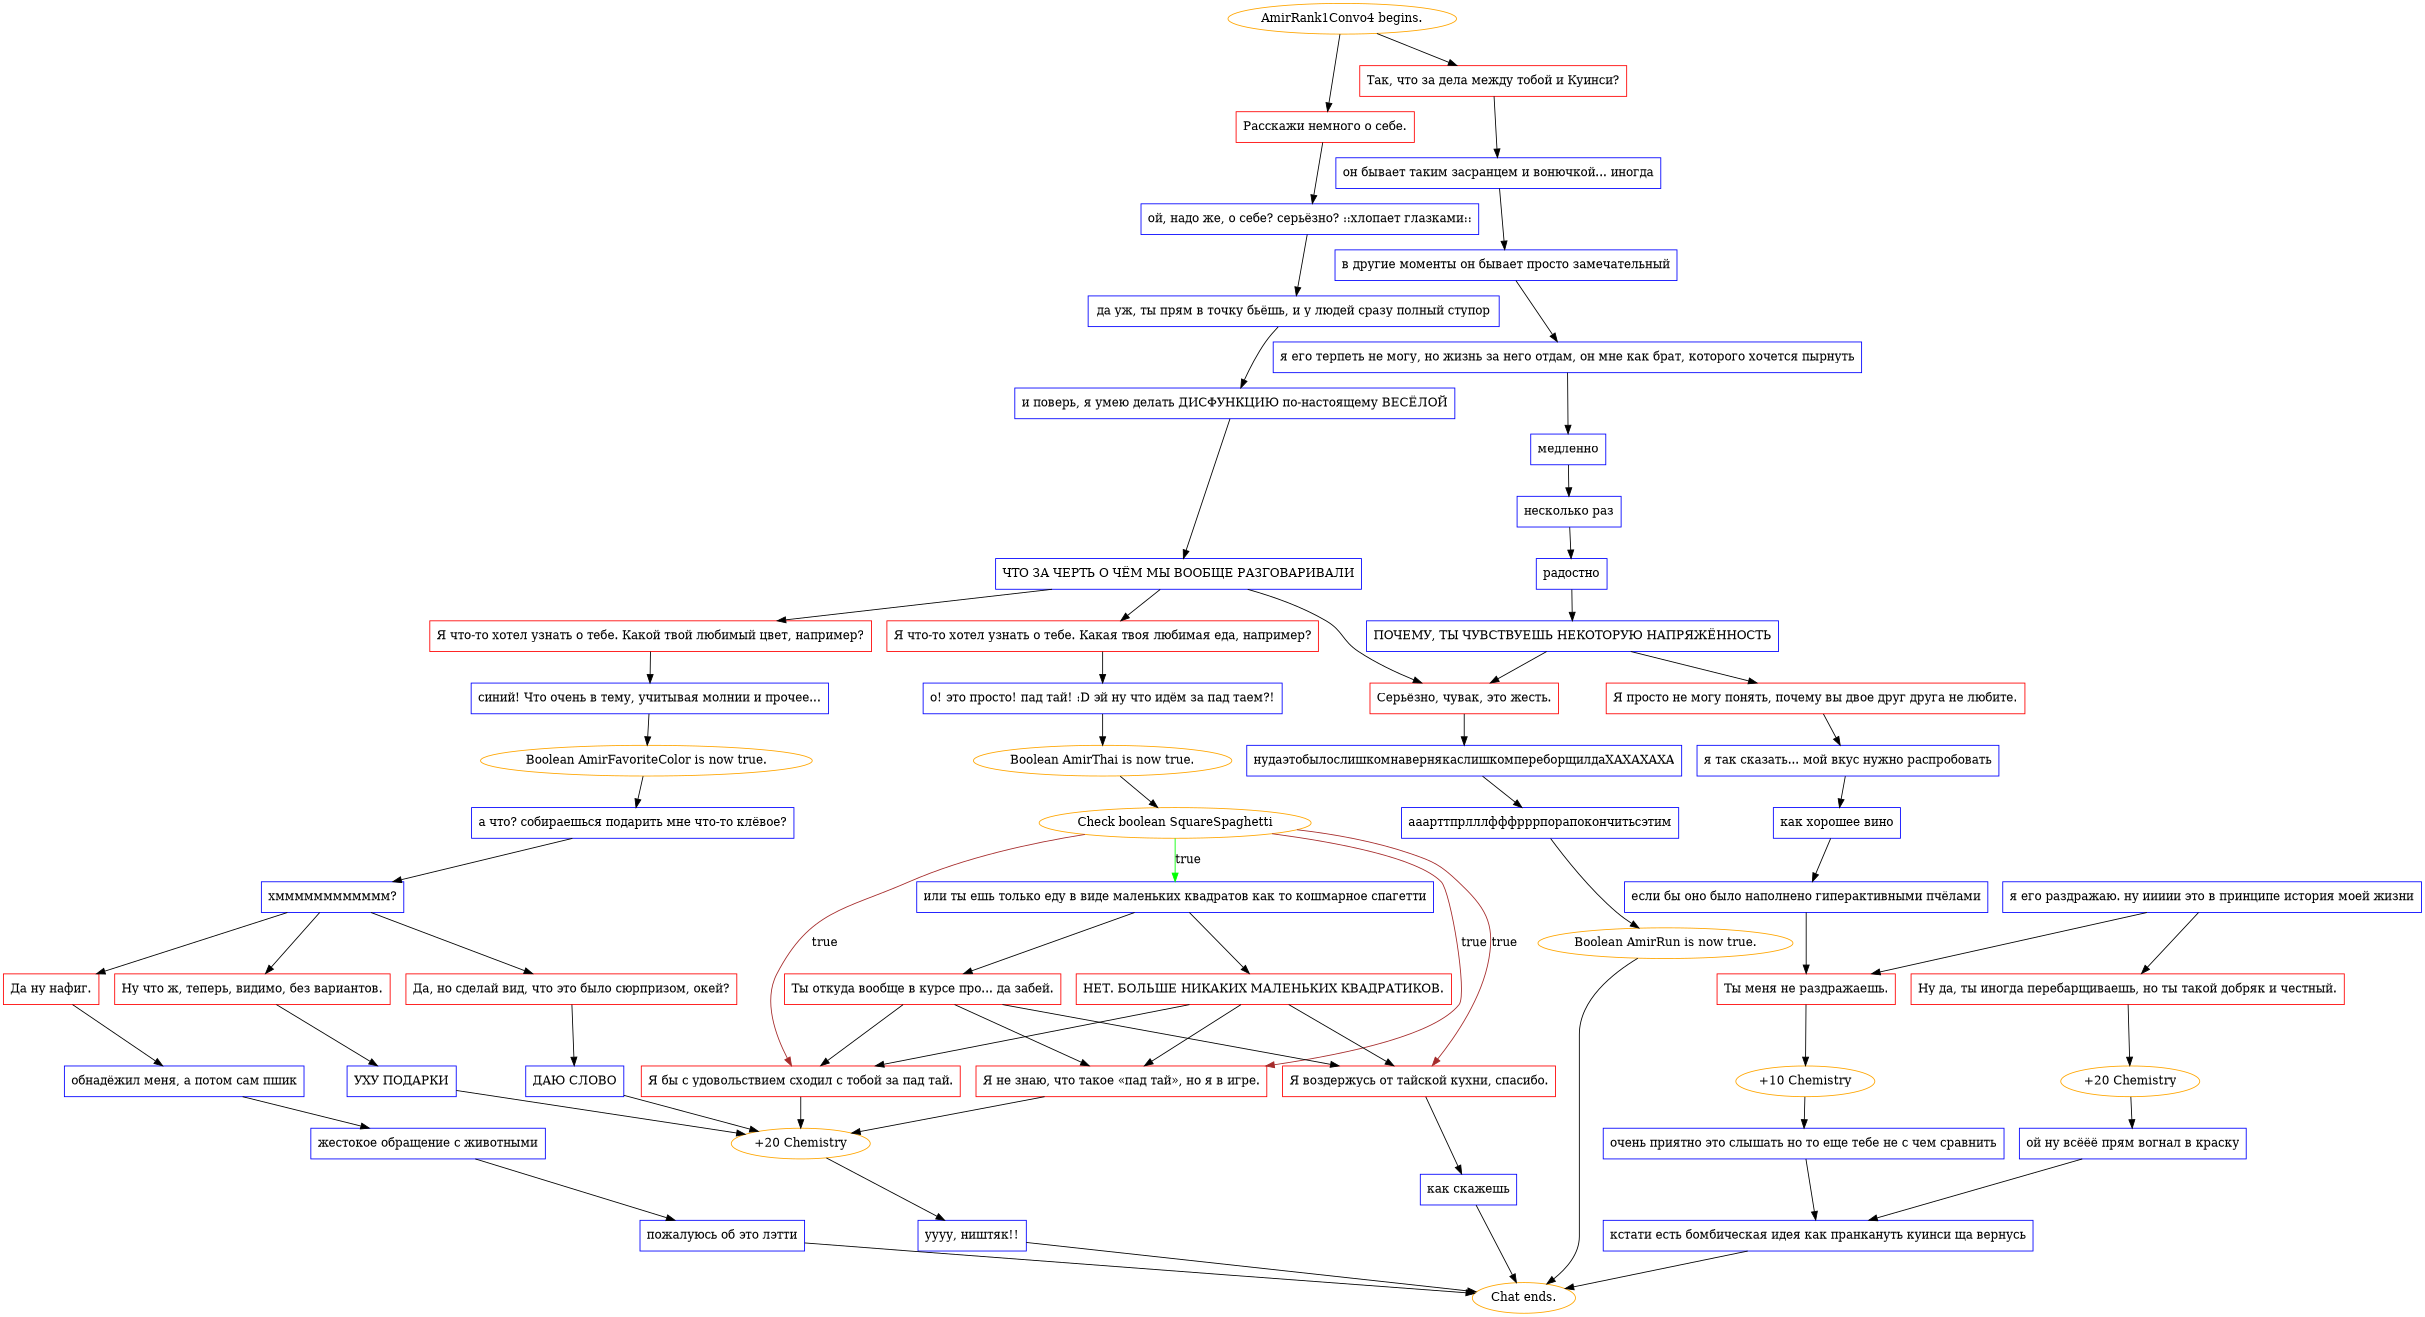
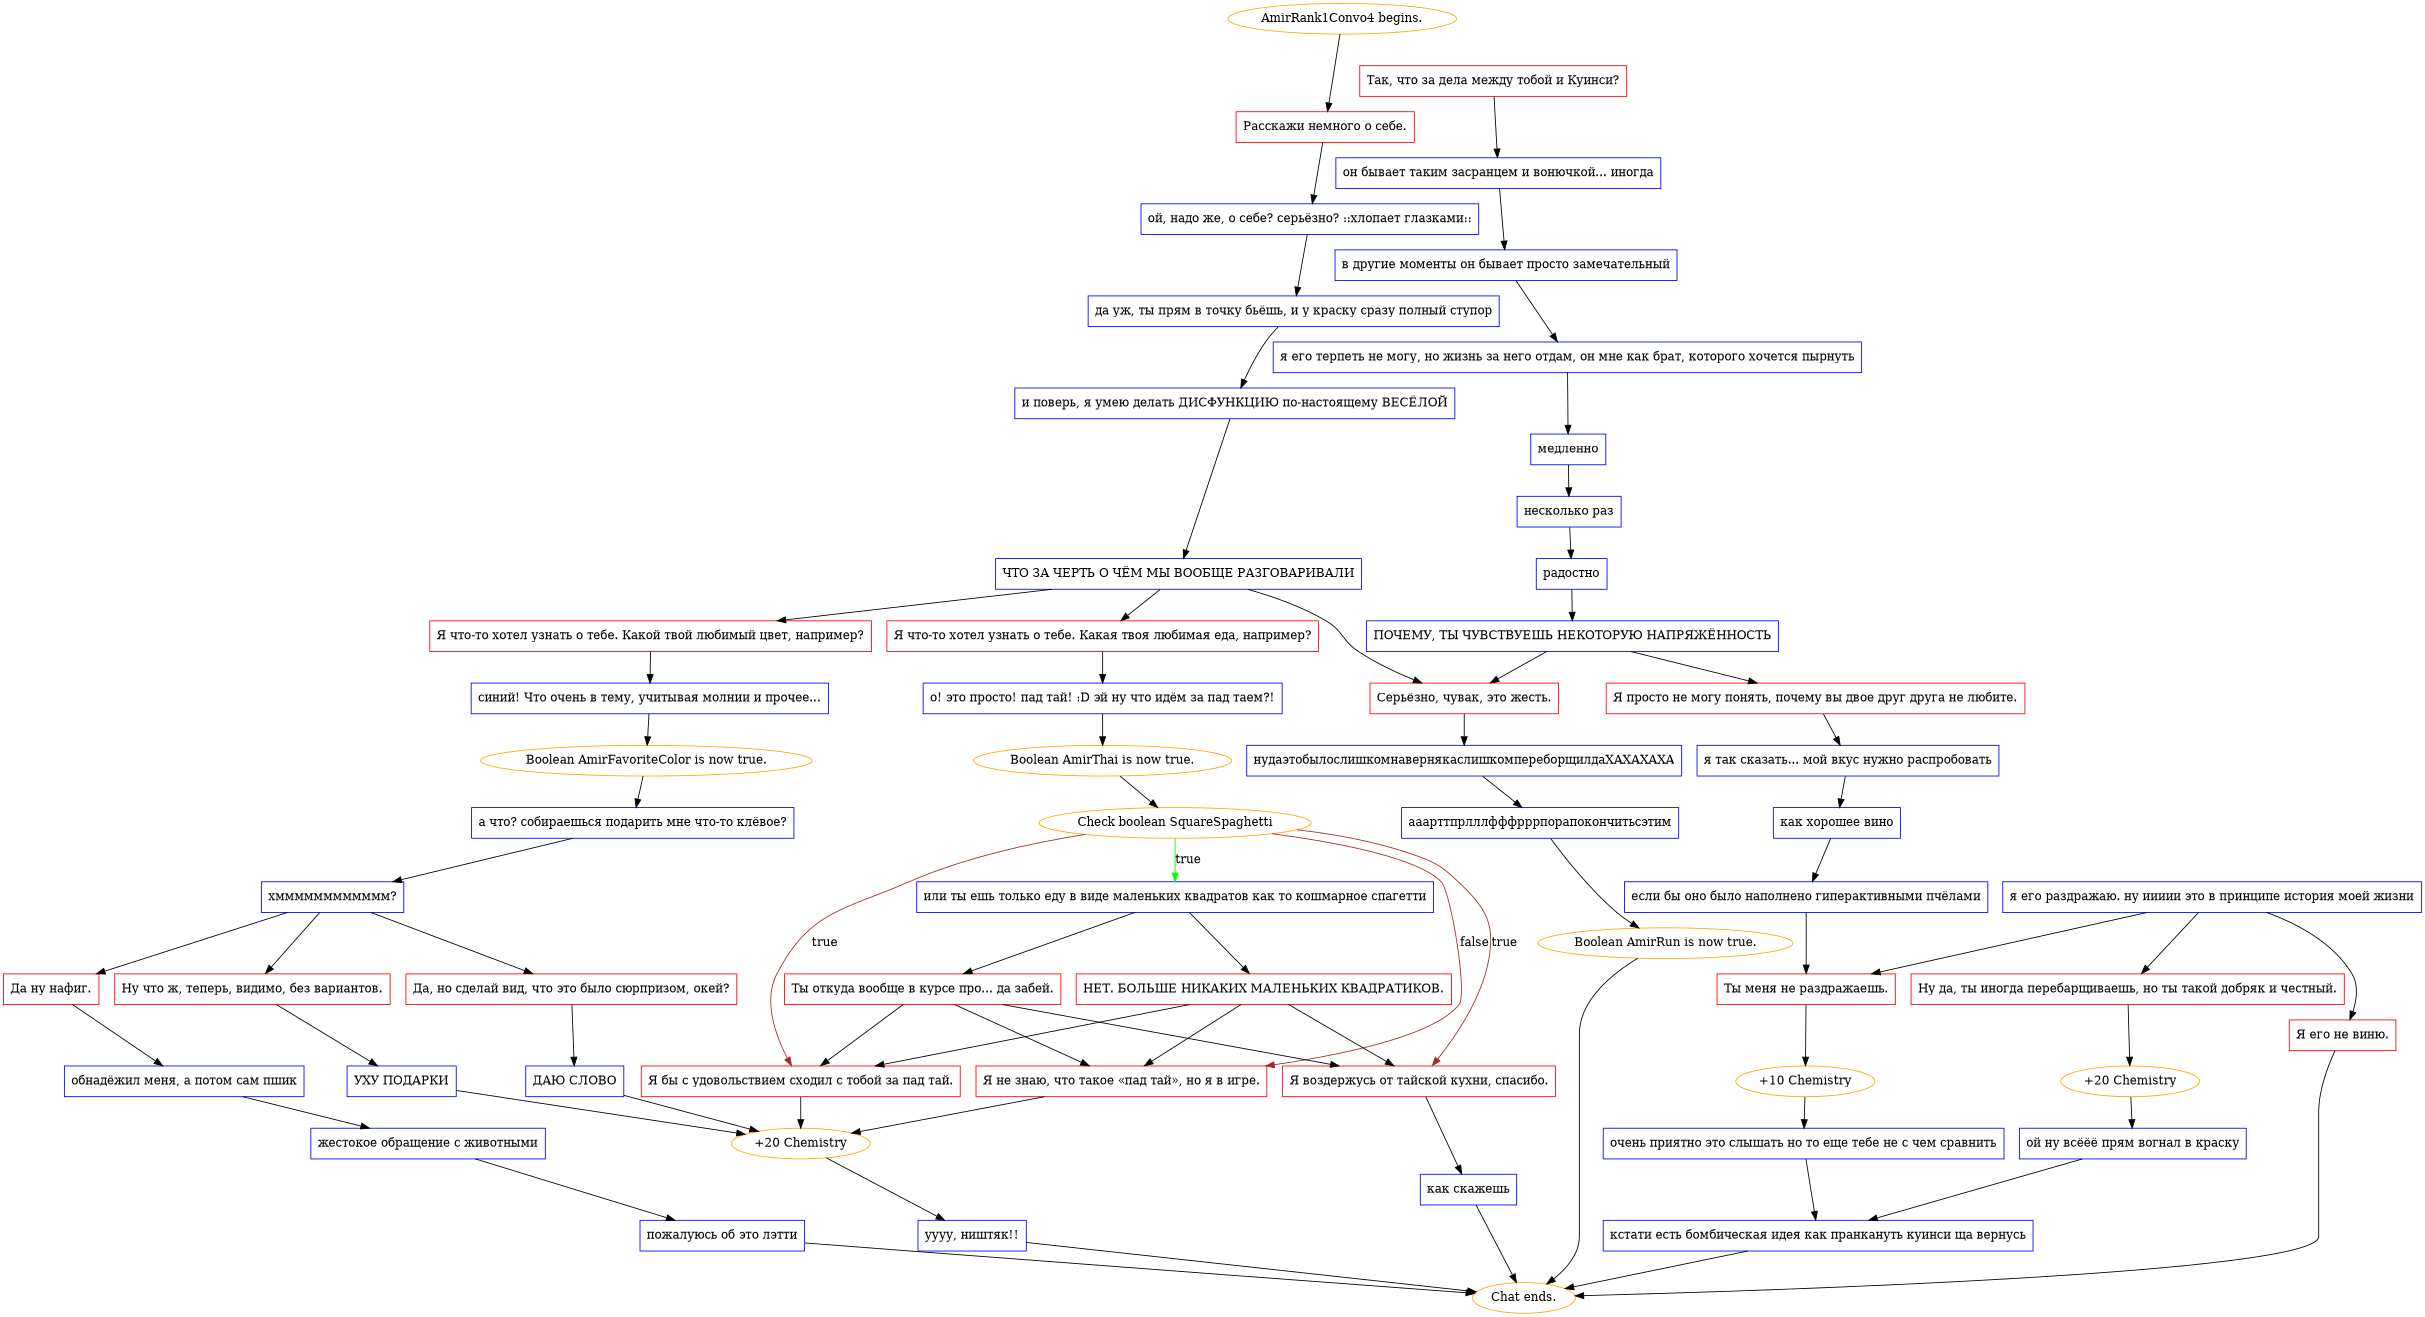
(1413, 48) -> none
(1294, 311) -> (1294, 311)
(1474, 943) -> (1474, 943)
none -> (2343, 1035)
